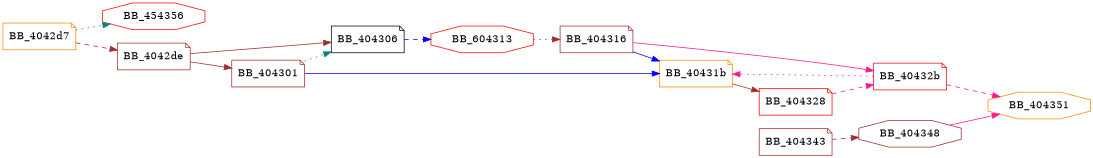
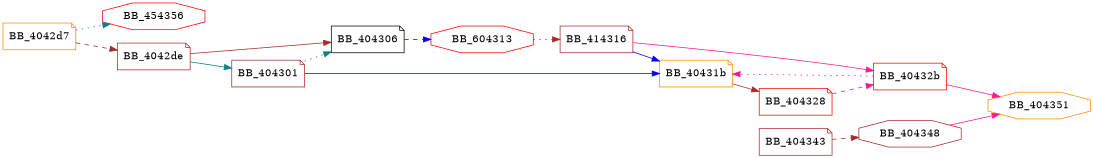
(597, 39) -> (597, 39)
(207, 64) -> (207, 64)
(970, 90) -> (970, 90)
